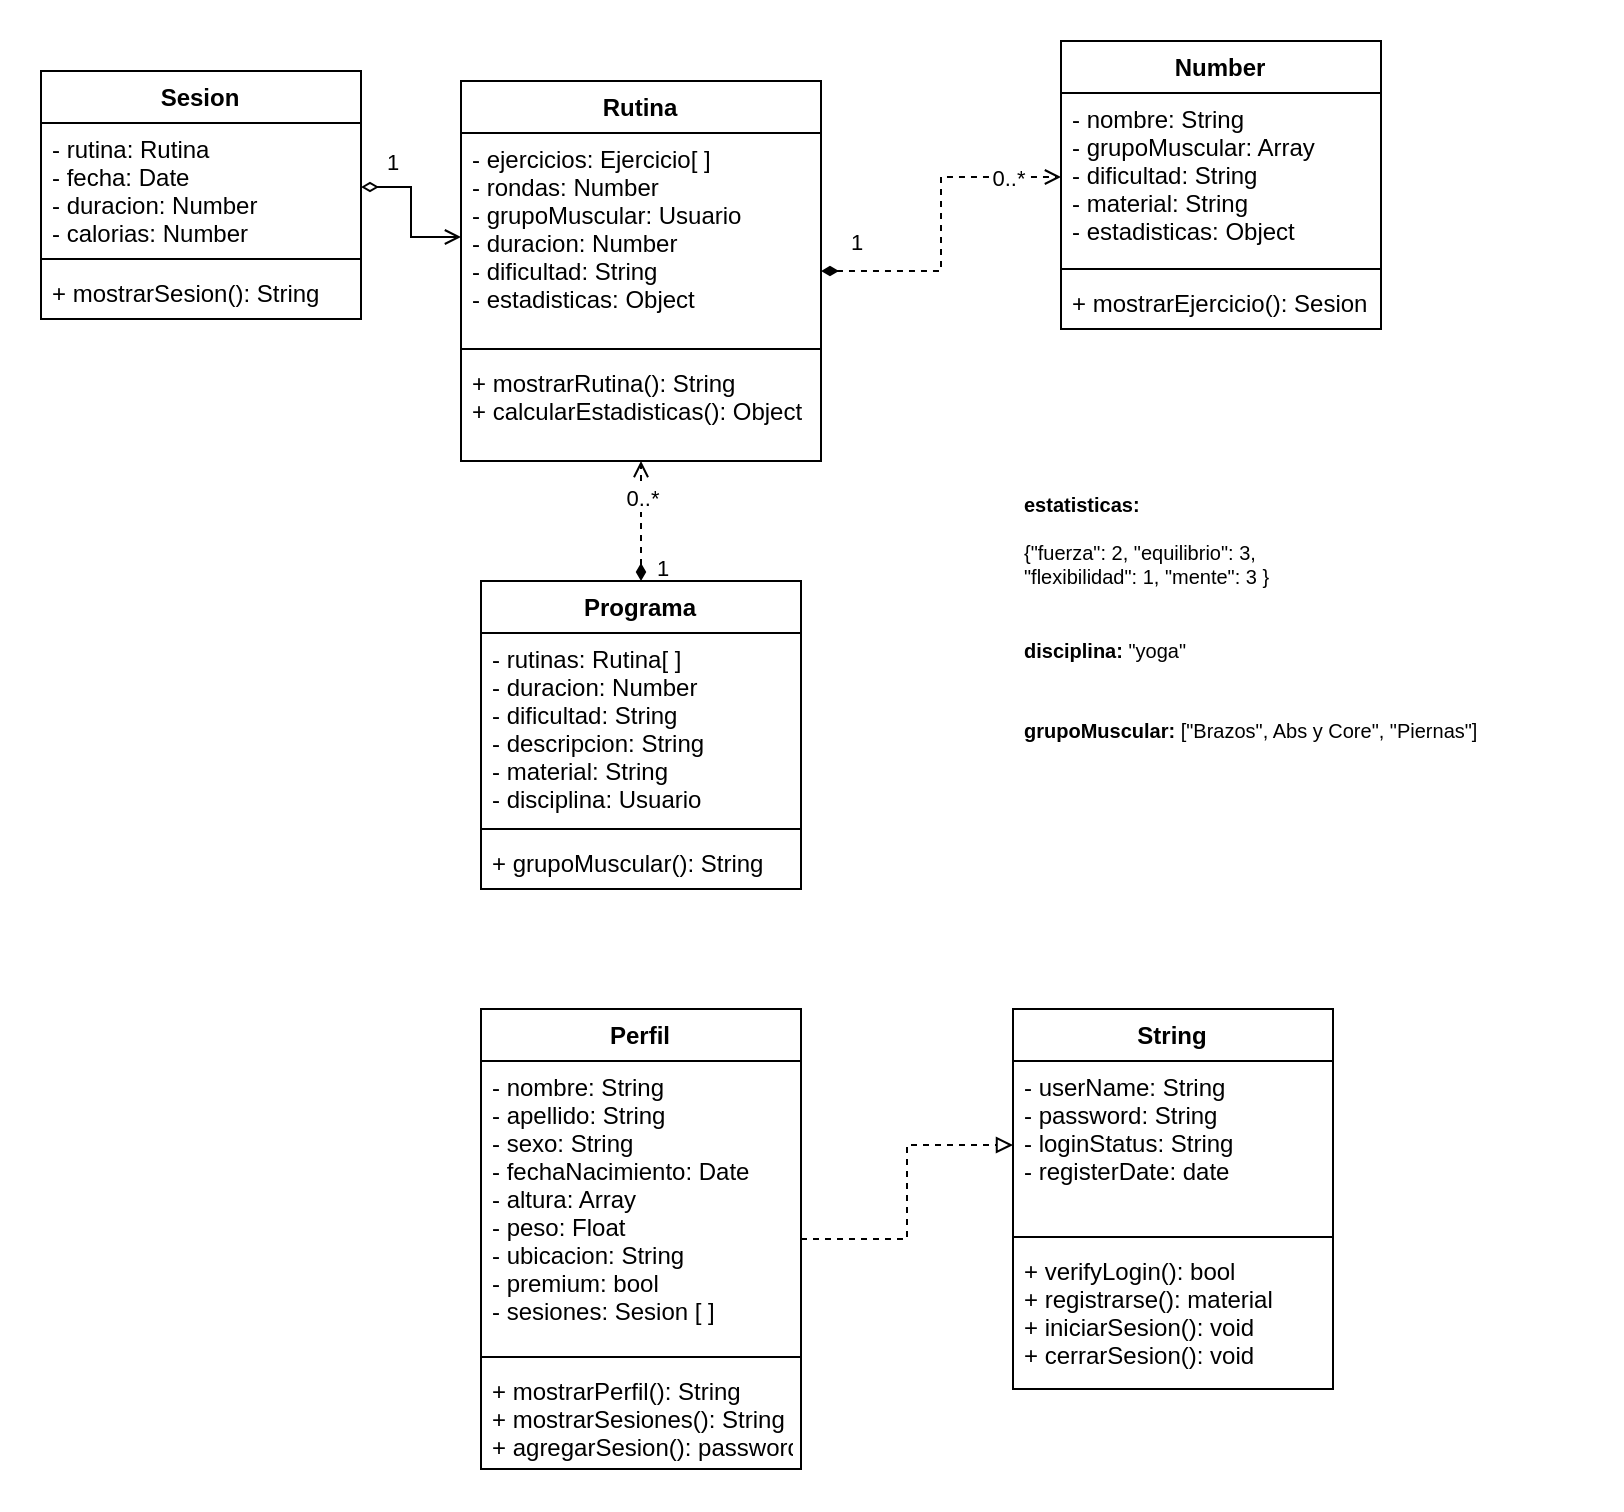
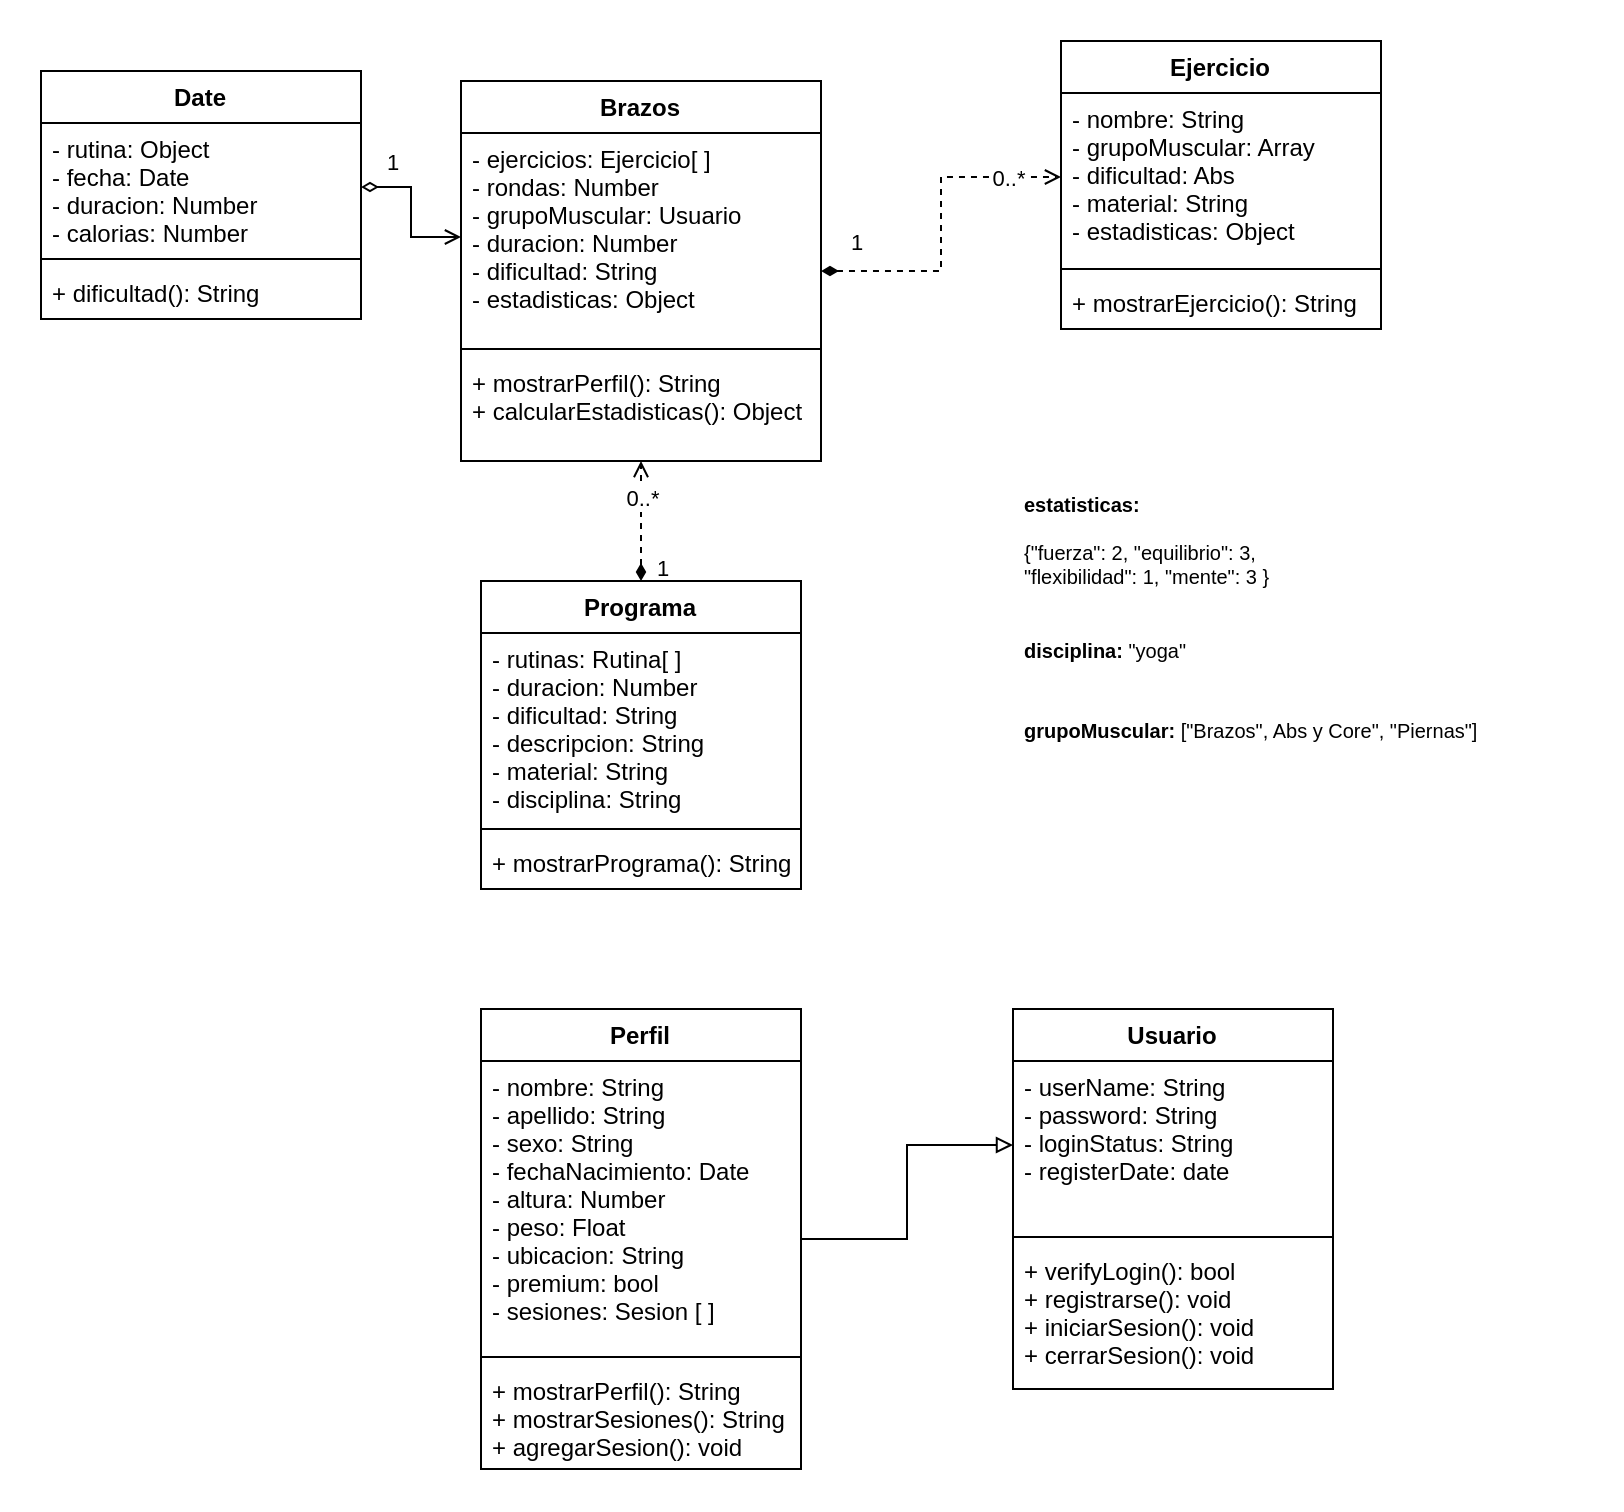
(1220, 68) -> (1220, 68)
(200, 98) -> (200, 98)
(640, 108) -> (640, 108)
(1167, 120) -> (1167, 120)
(144, 150) -> (147, 150)
(204, 294) -> (178, 294)
(1241, 304) -> (1241, 304)
(624, 384) -> (621, 384)
(608, 660) -> (608, 660)
(644, 864) -> (661, 864)
(1172, 1036) -> (1172, 1036)
(587, 1088) -> (587, 1088)
(907, 1199) -> (907, 1199)
(1146, 1272) -> (1146, 1272)
(641, 1392) -> (641, 1392)
